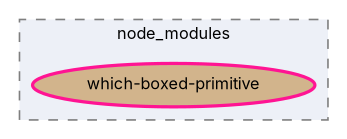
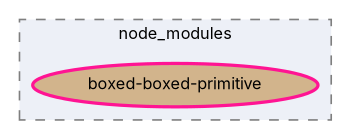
(174, 85) -> (175, 85)
